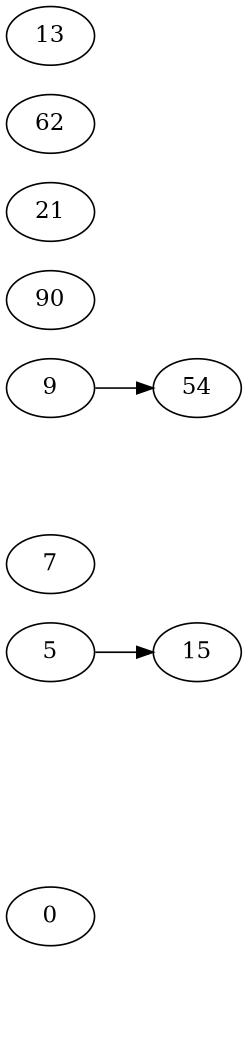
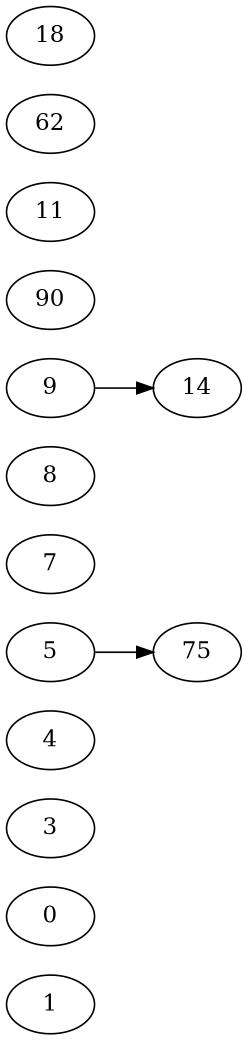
(51, 36) -> (51, 36)
(51, 212) -> (51, 212)
(197, 388) -> (197, 388)
none -> (51, 476)
(197, 652) -> (197, 652)
none -> (51, 740)
none -> (51, 828)
none -> (51, 1004)
